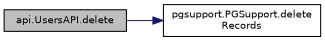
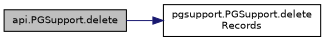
(65, 21) -> (65, 21)
